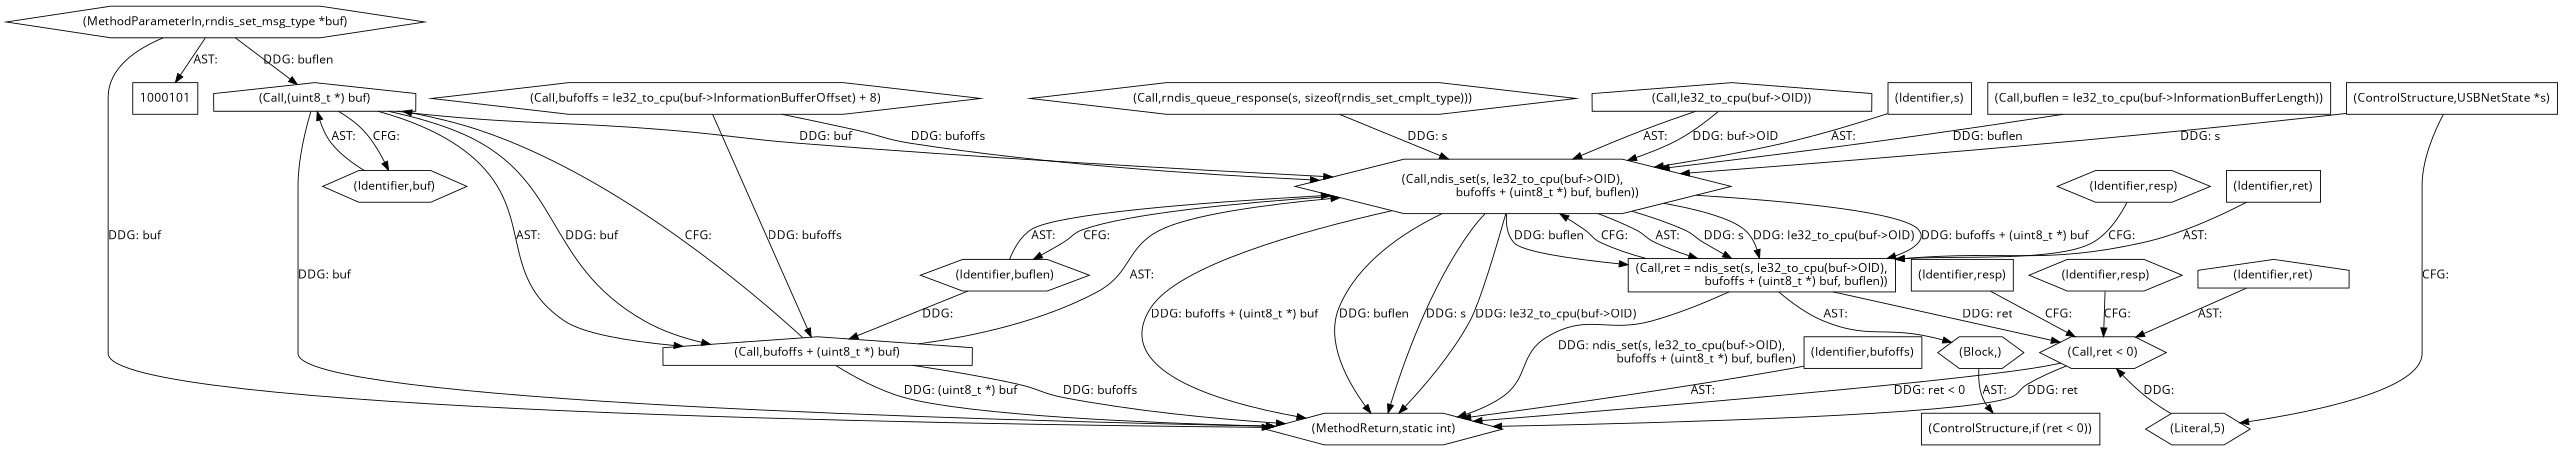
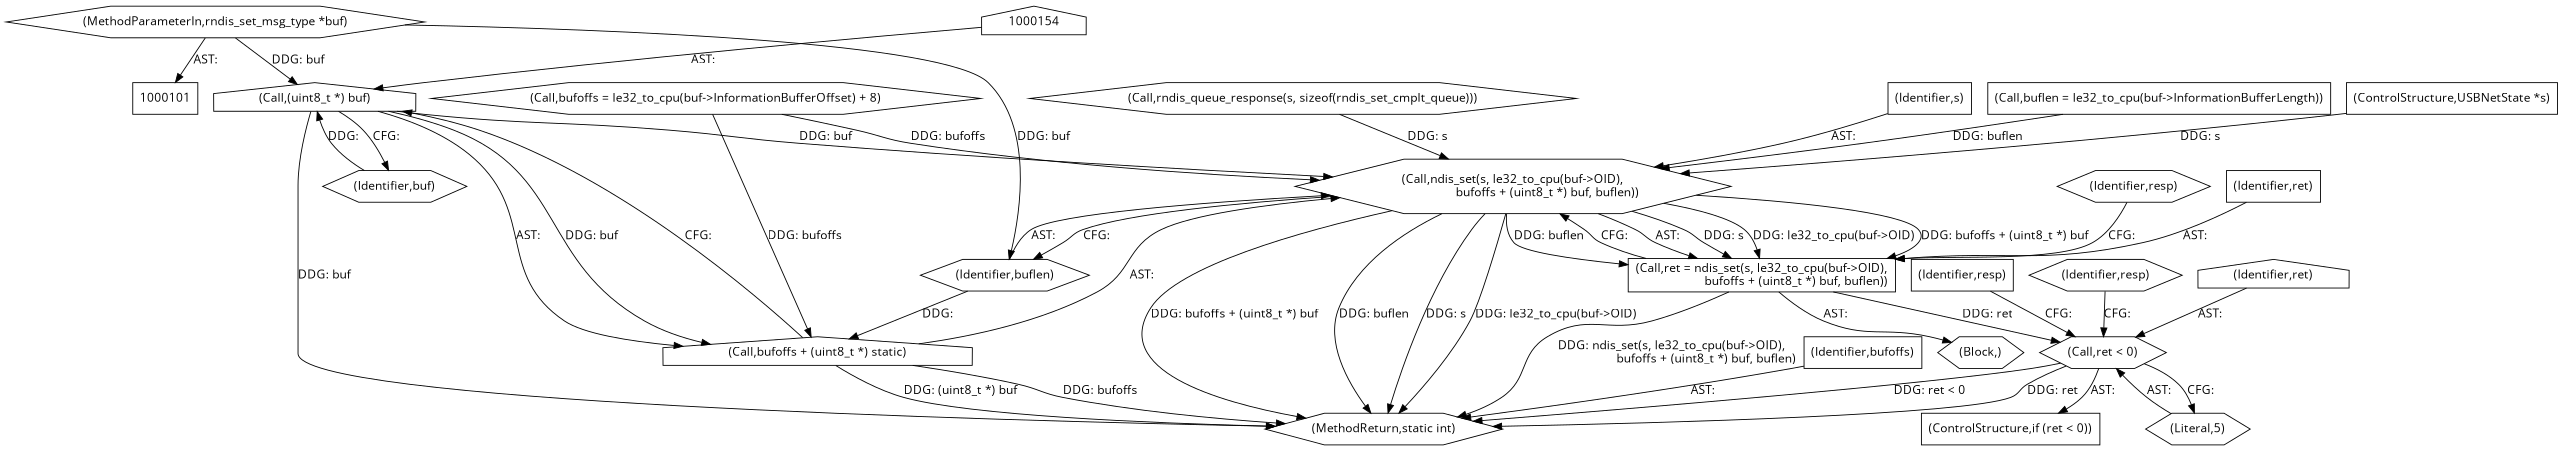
none -> (1034, 22)
(298, 60) -> (298, 60)
(1303, 98) -> (1303, 98)
(1732, 98) -> none
(346, 137) -> (346, 137)
(2422, 329) -> (2173, 379)
(818, 353) -> (818, 353)
(1980, 388) -> (2087, 392)
(2161, 391) -> (2161, 391)
(511, 408) -> (768, 41)
